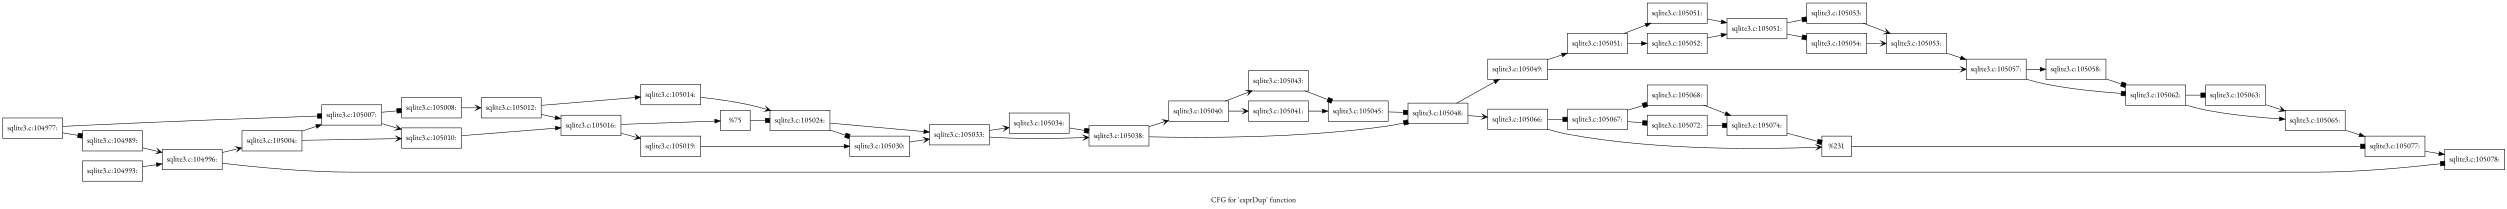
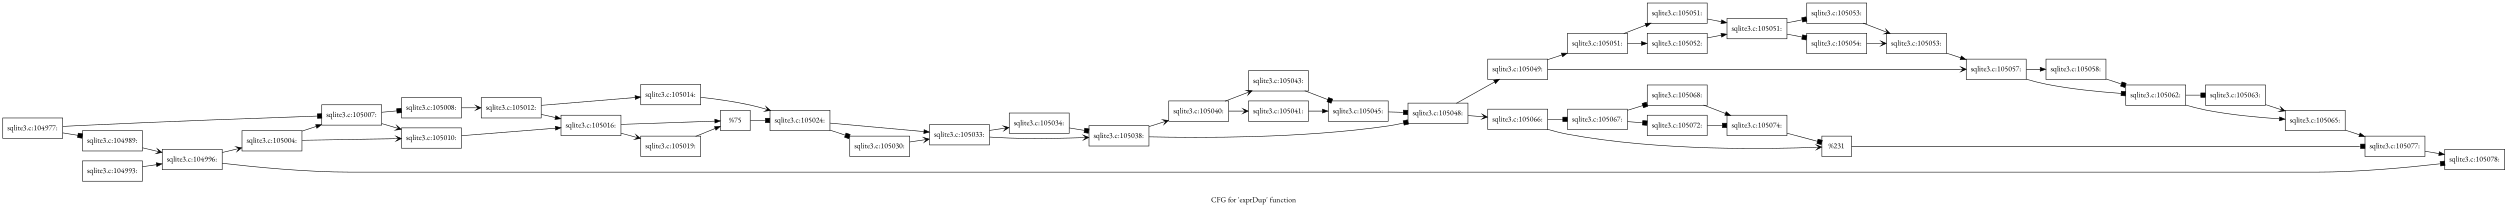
(773, 146) -> (705, 132)
